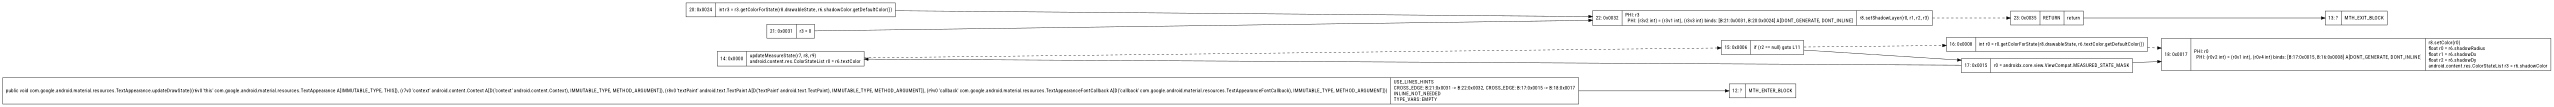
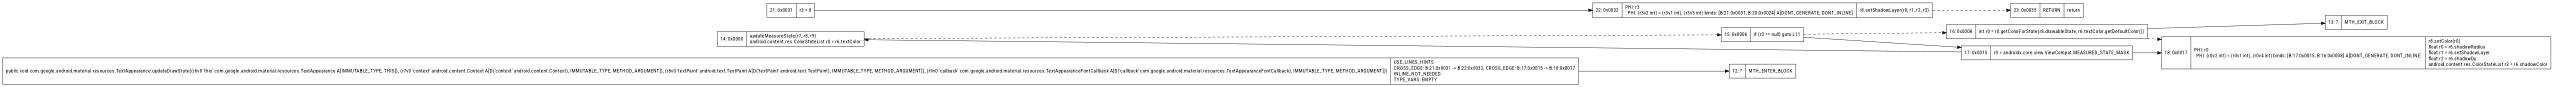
(791, 10) -> none
(2202, 18) -> (2234, 26)
(1777, 47) -> (1777, 34)
(2452, 54) -> (2459, 53)
